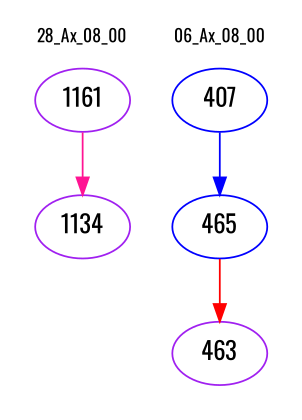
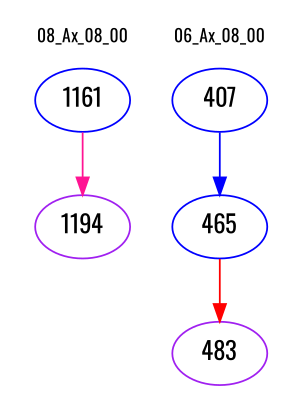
(83, 38) -> (83, 38)
(83, 100) -> (83, 100)
(83, 227) -> (83, 227)
(220, 353) -> (220, 353)
